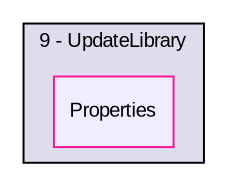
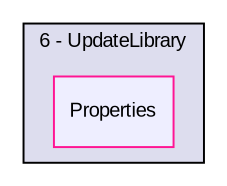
(114, 42) -> (114, 42)
